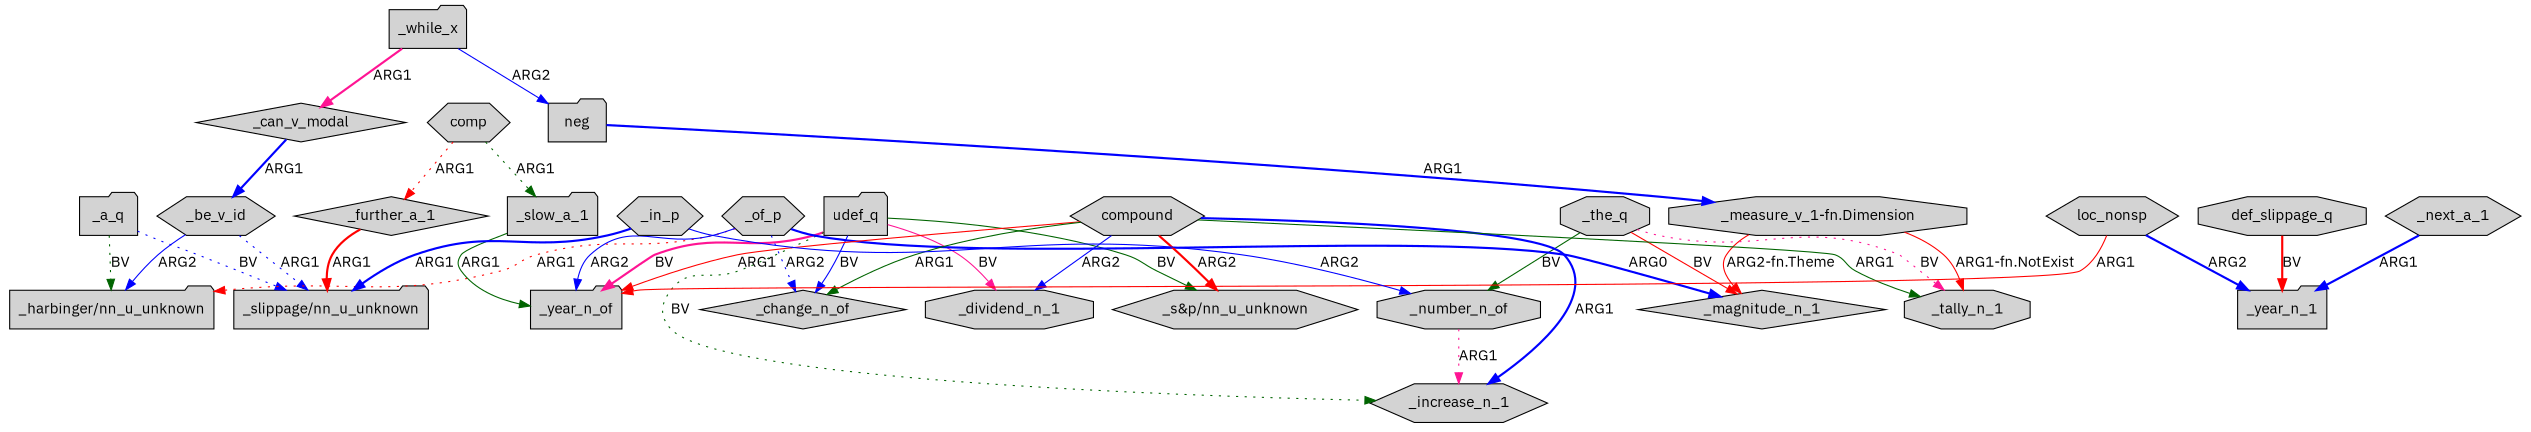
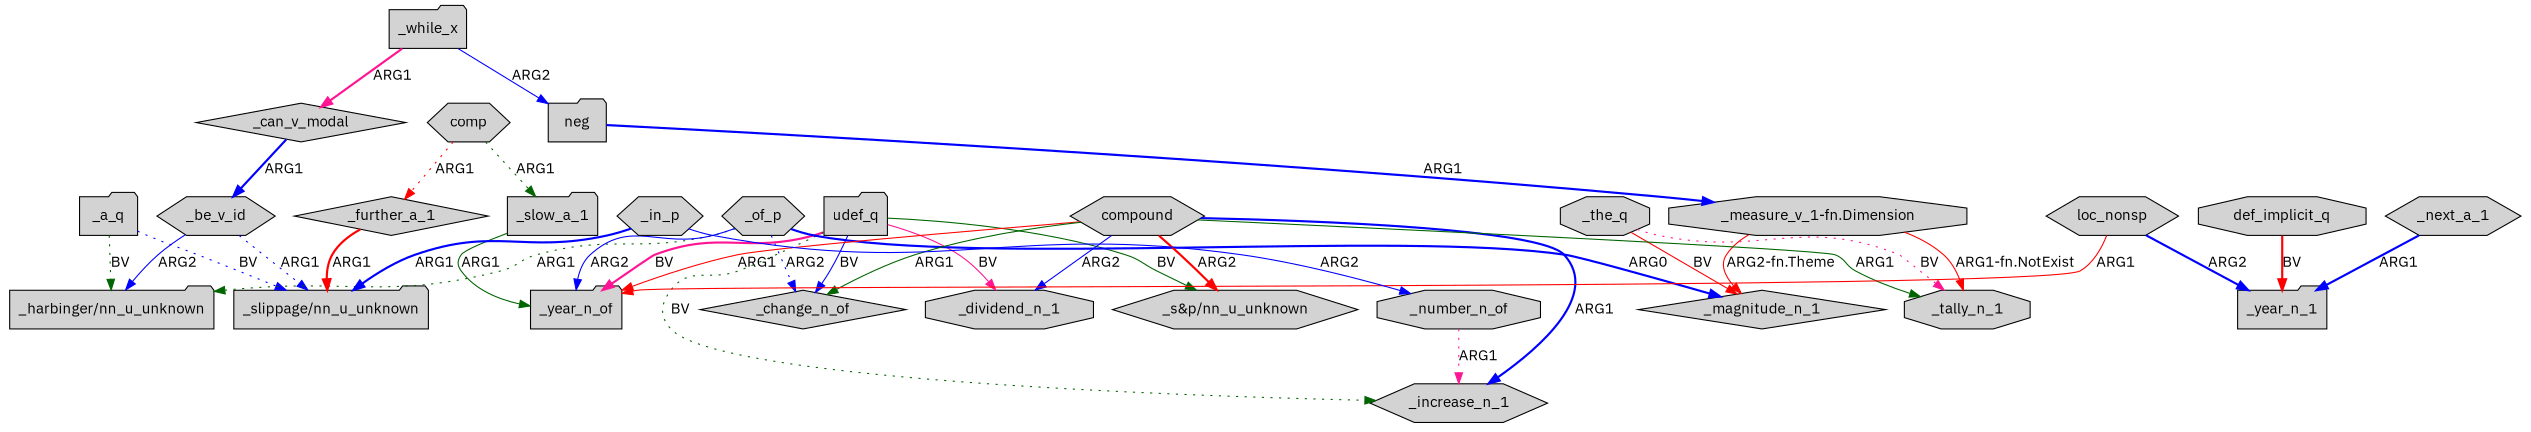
(2282, 216) -> (2282, 216)
(1537, 260) -> none
(483, 275) -> (483, 275)
